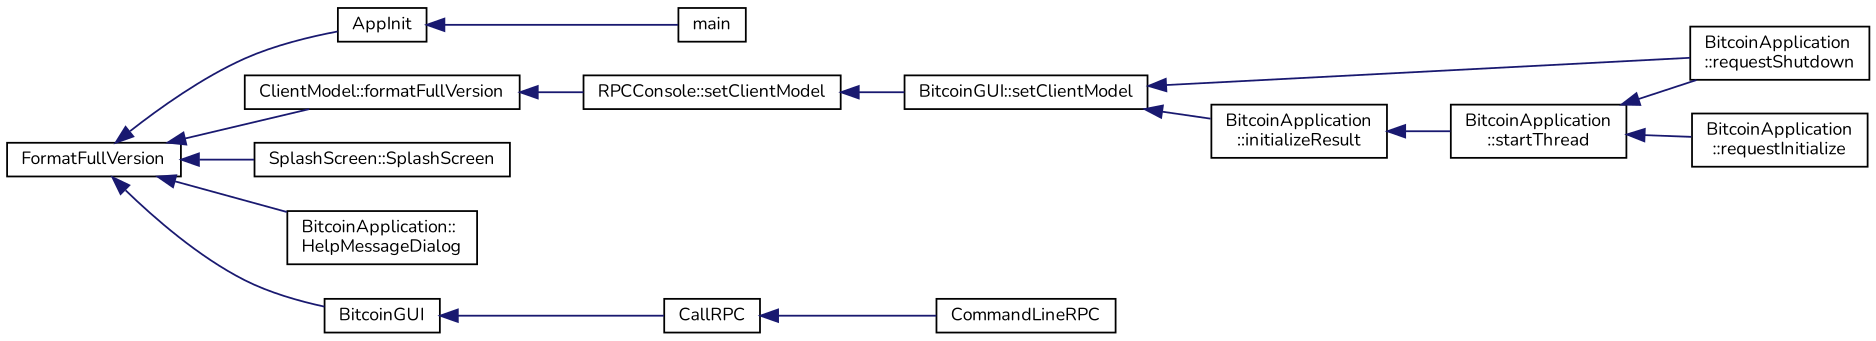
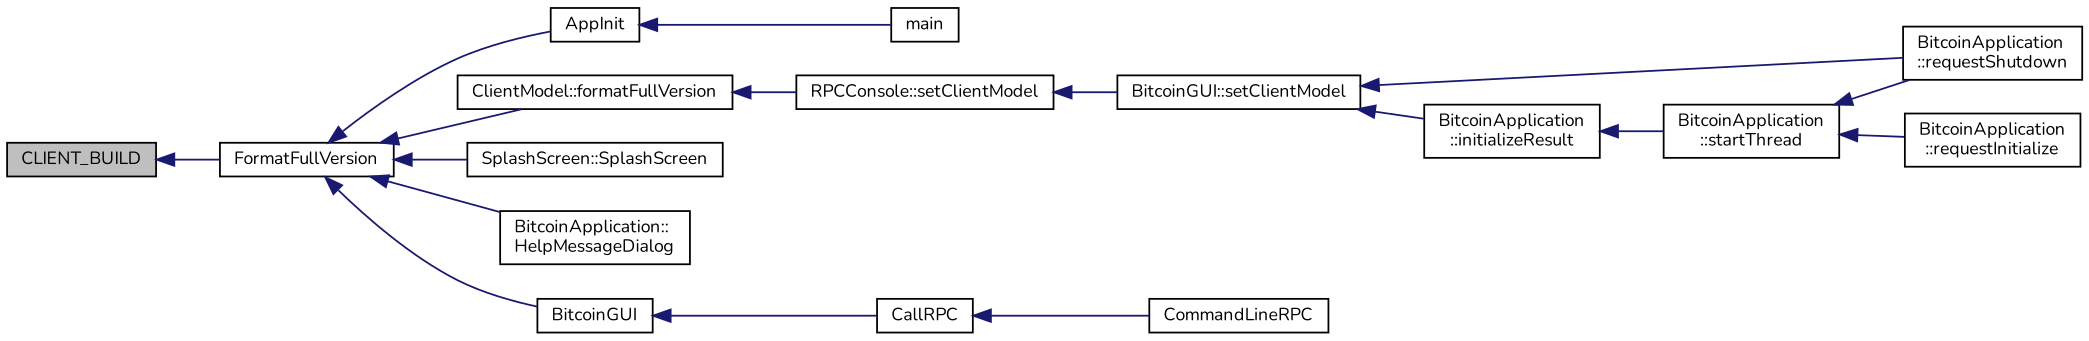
none -> (82, 160)
